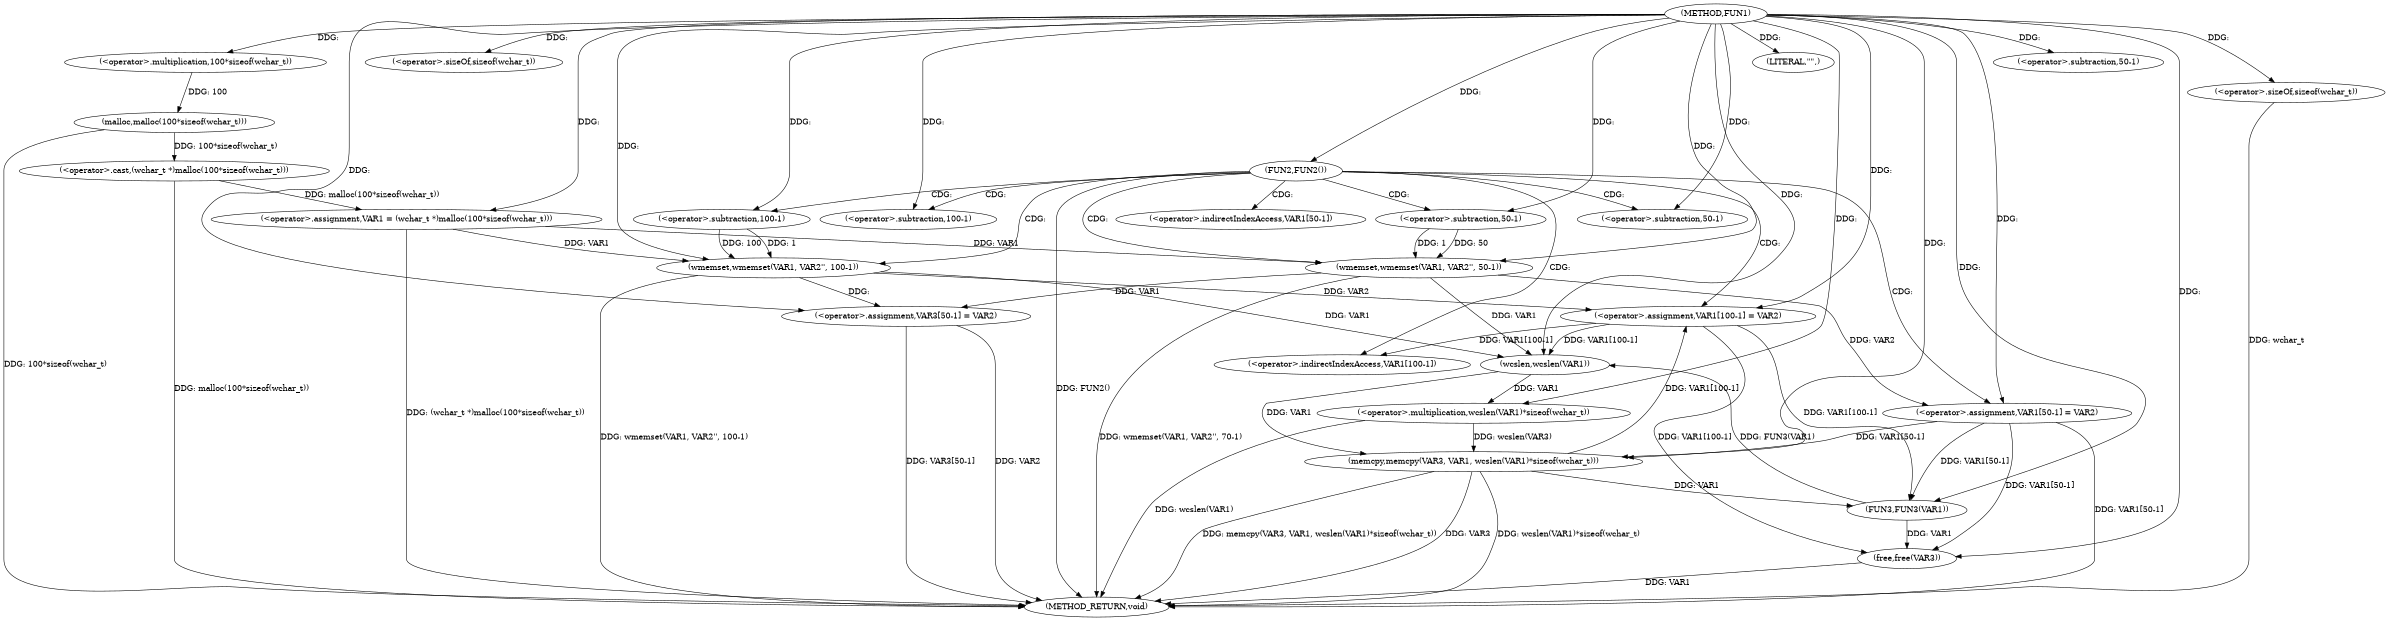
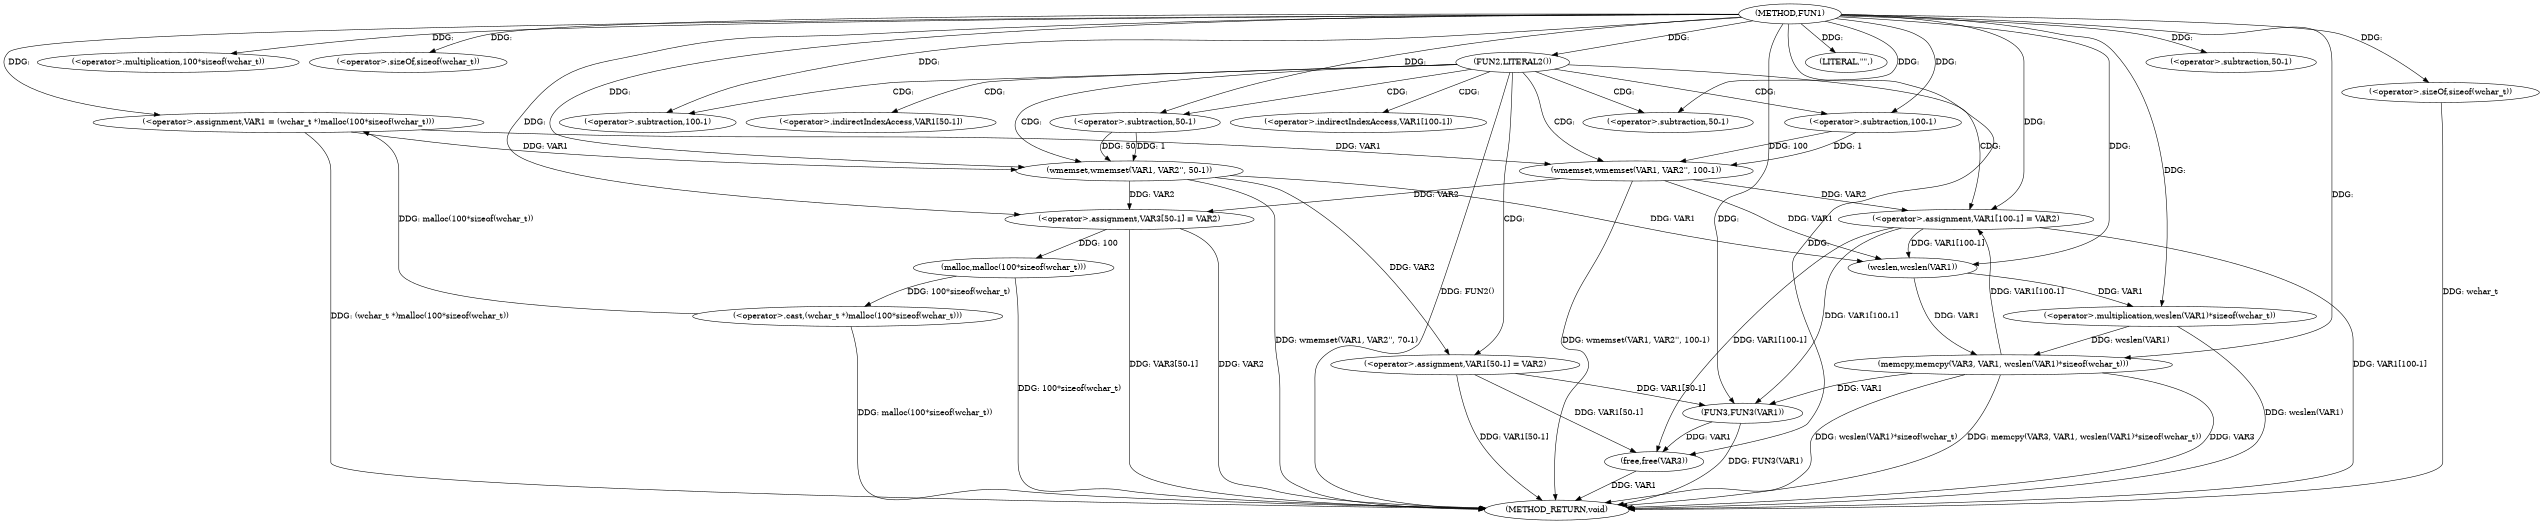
(908, 31) -> none
(186, 90) -> (1074, 243)
(1992, 114) -> none
(1296, 171) -> (1513, 62)
(860, 292) -> (1436, 195)
(1138, 292) -> (1152, 195)
(1491, 335) -> (2230, 488)
(1733, 429) -> (1695, 480)
(1513, 437) -> (2131, 341)
(1809, 443) -> none
